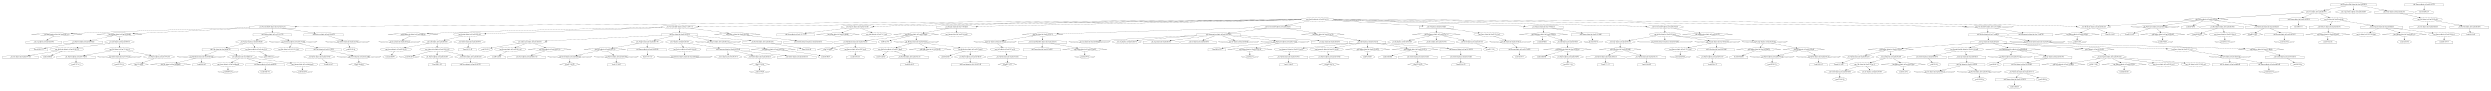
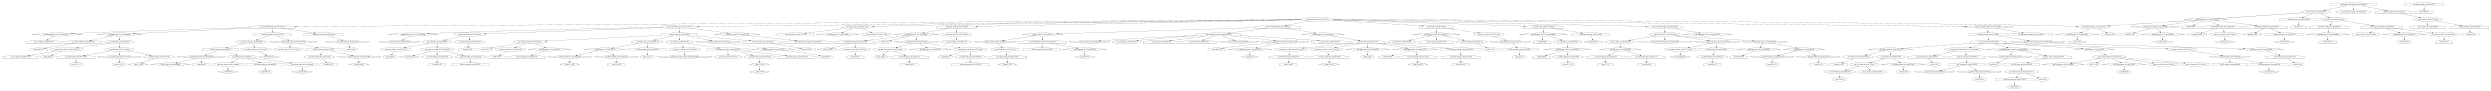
none -> (956, 42)
